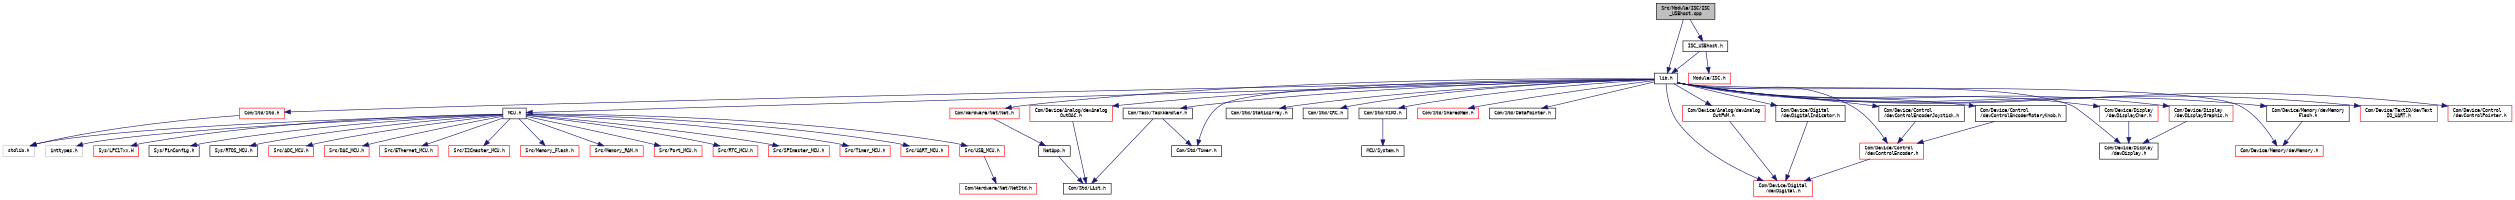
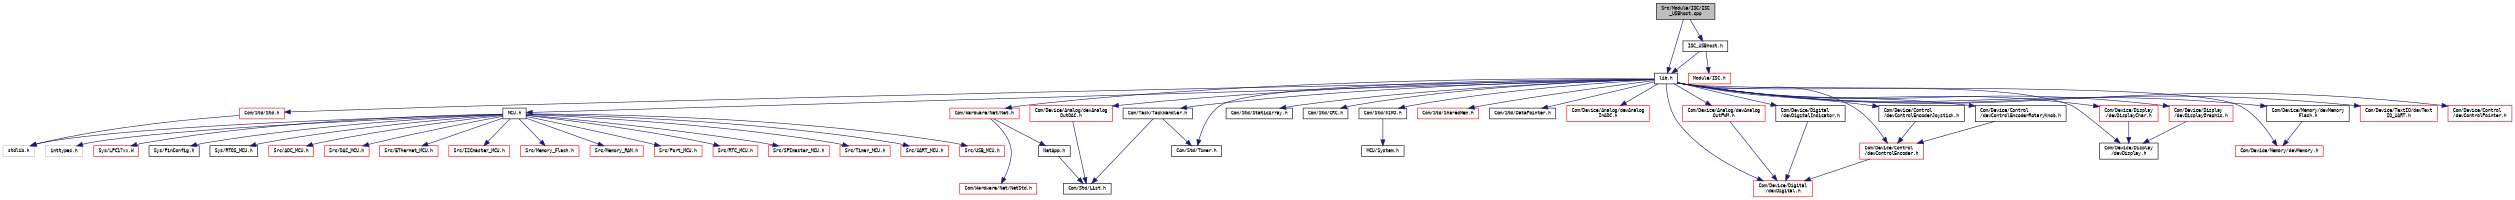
none -> (1608, 113)
(989, 167) -> (1010, 146)
